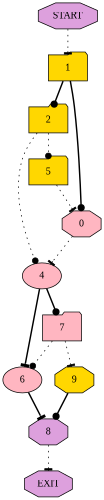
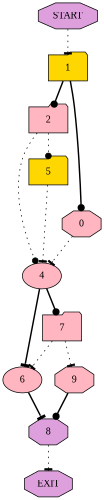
(48, 120) -> (48, 120)
(64, 196) -> (45, 222)
(43, 353) -> (43, 353)
(74, 380) -> (74, 380)
